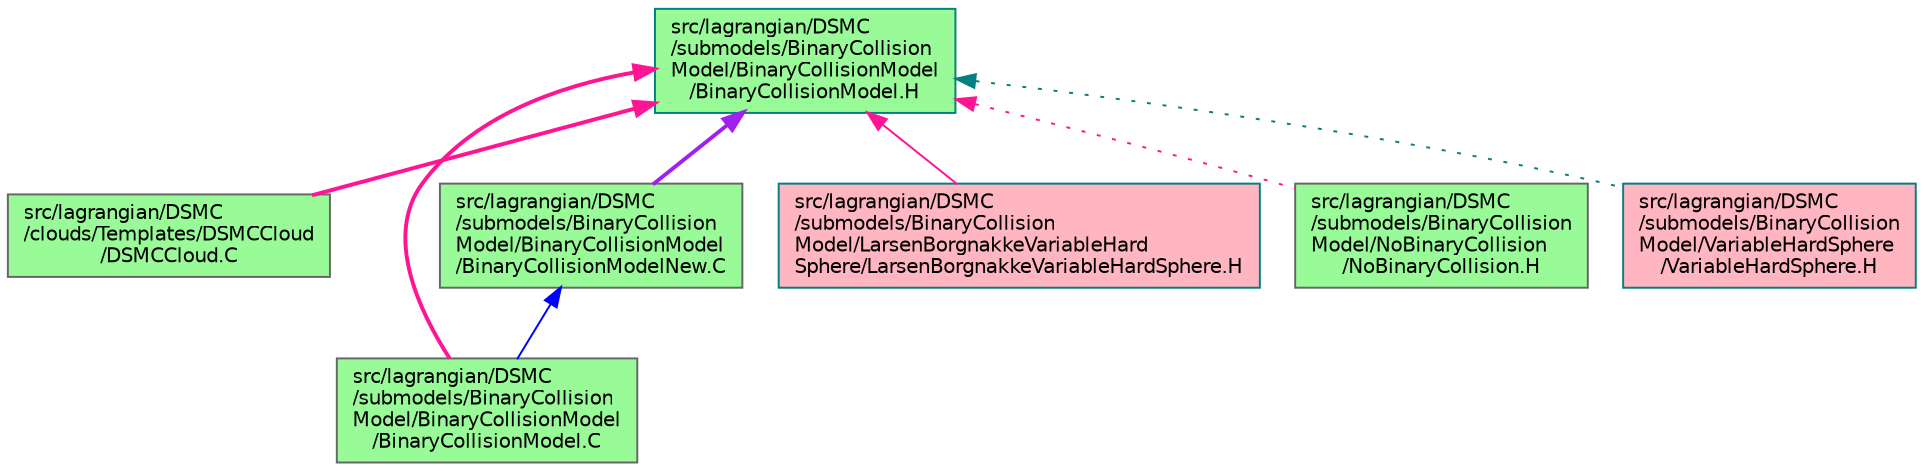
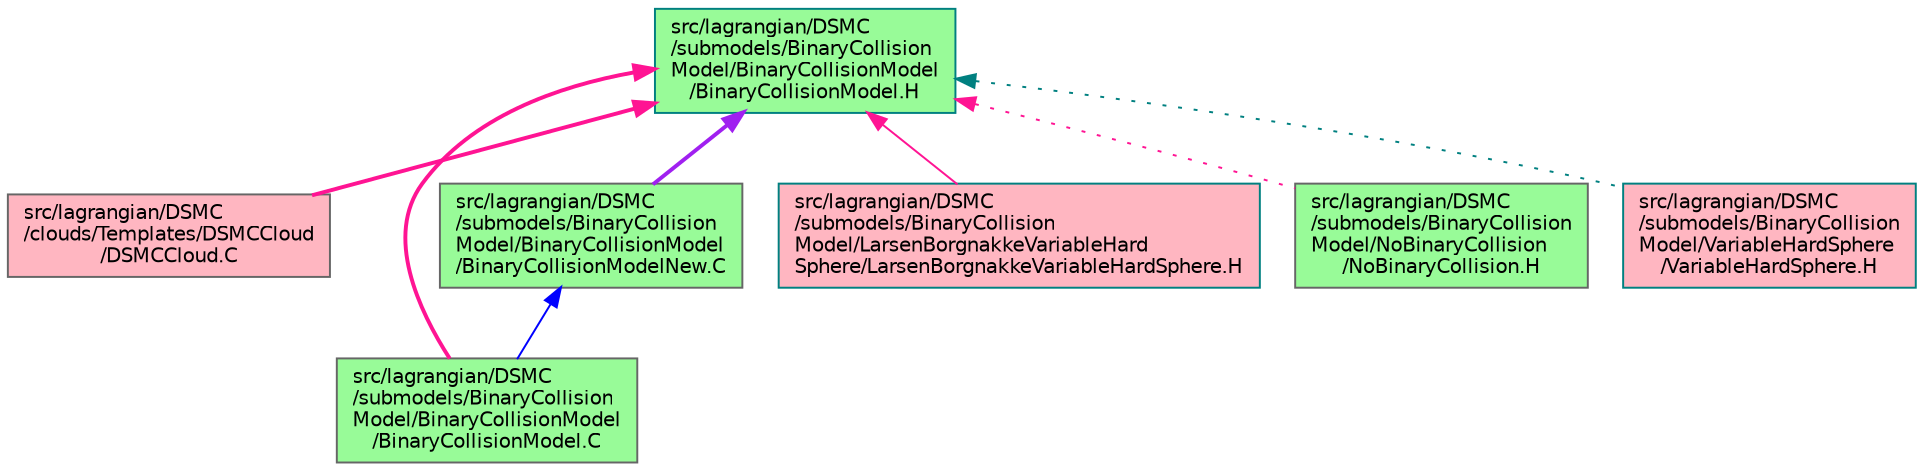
(169, 236) -> (169, 236)
